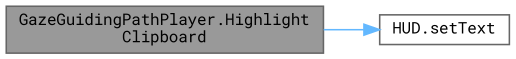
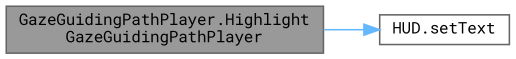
(165, 30) -> (165, 30)
